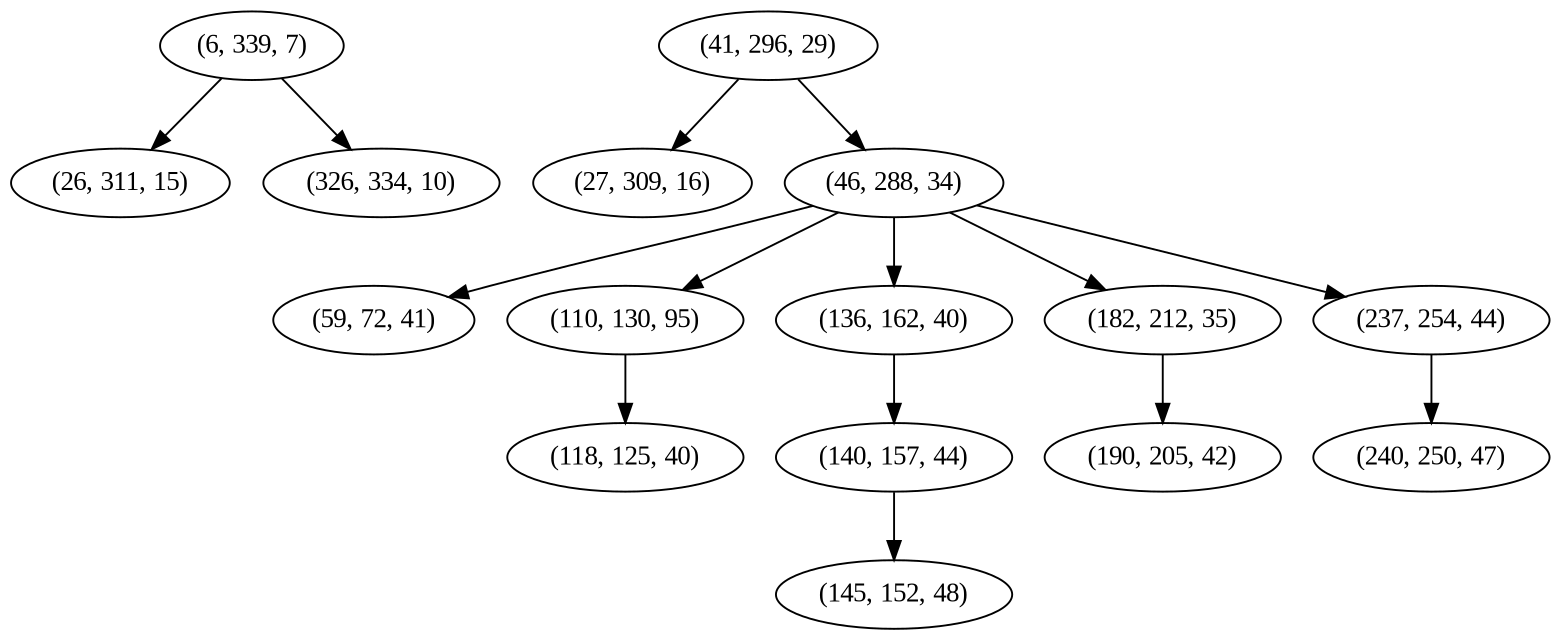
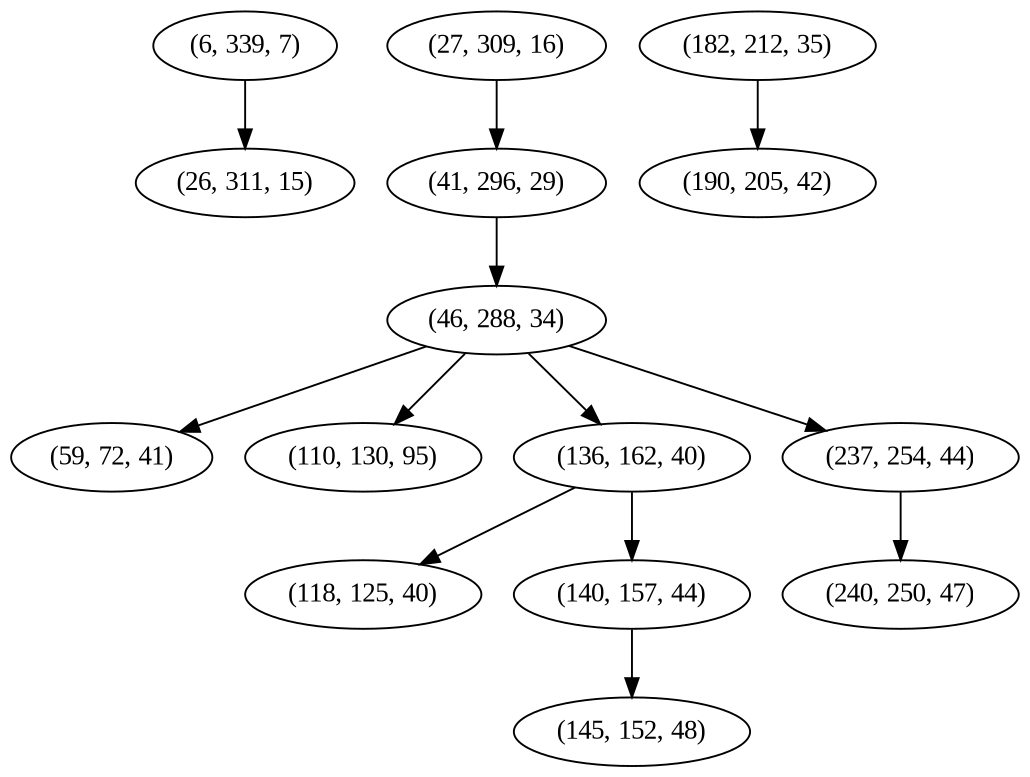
(712, 107) -> (497, 105)
(381, 183) -> none
(1019, 247) -> none
(625, 379) -> (506, 522)
